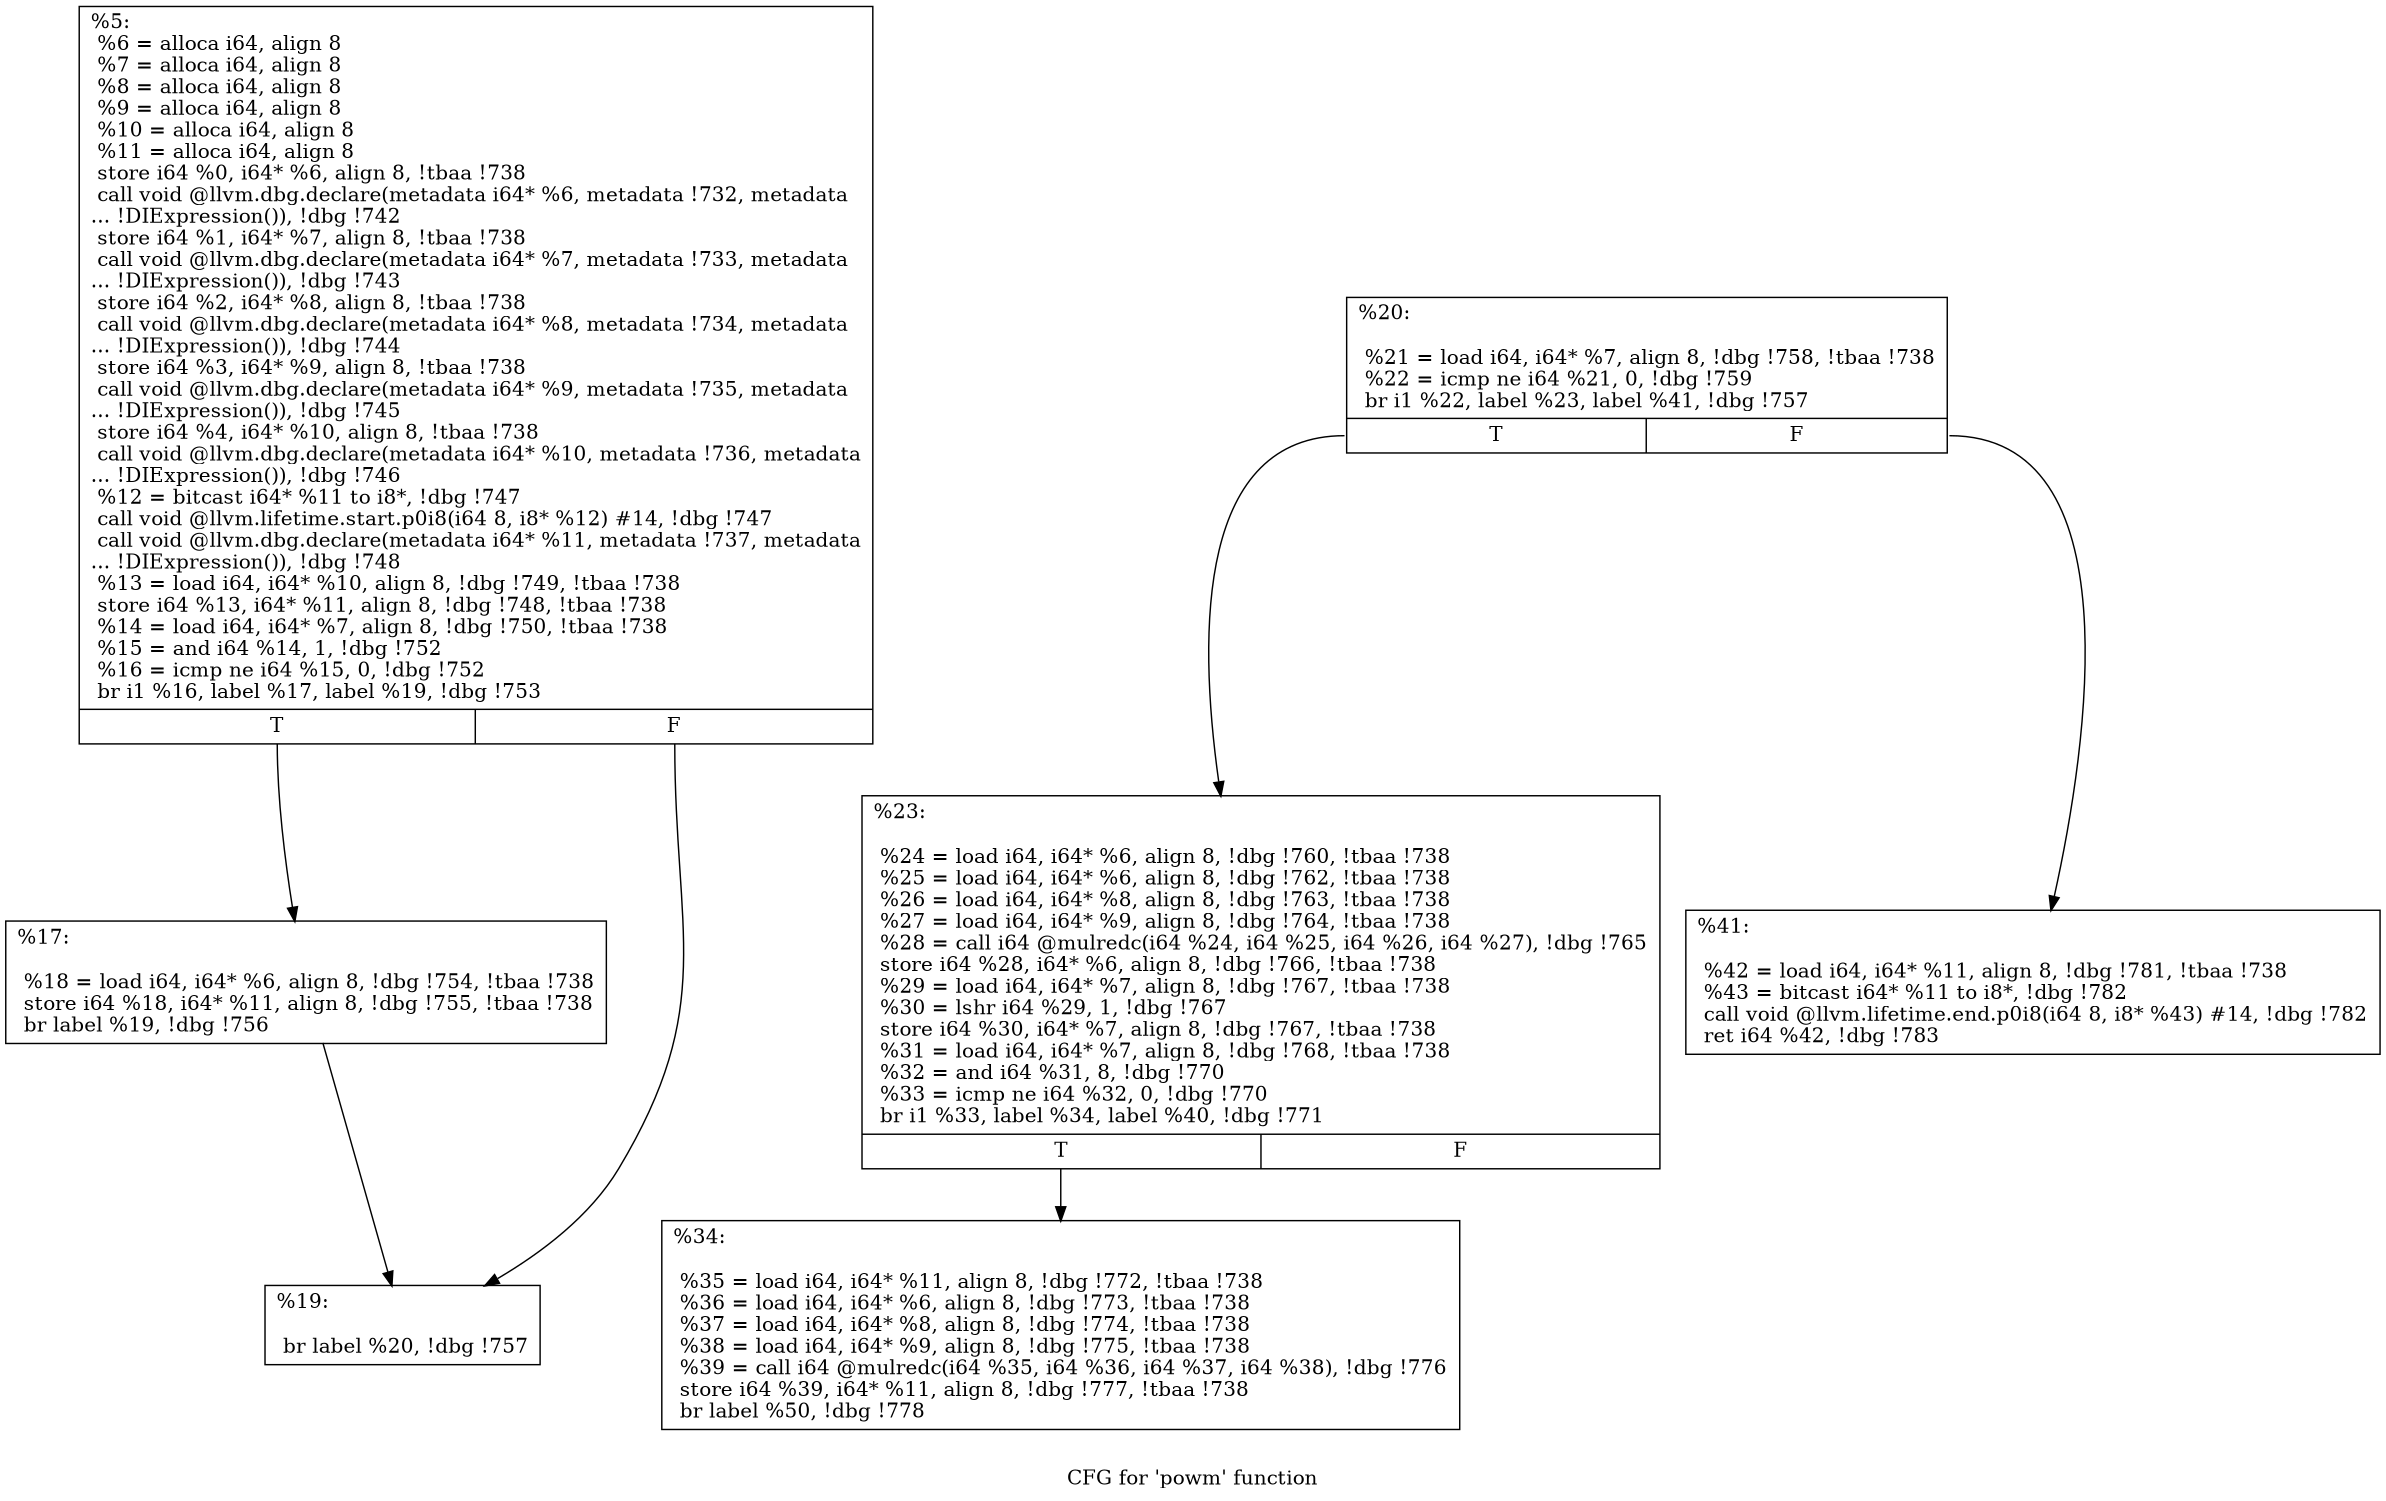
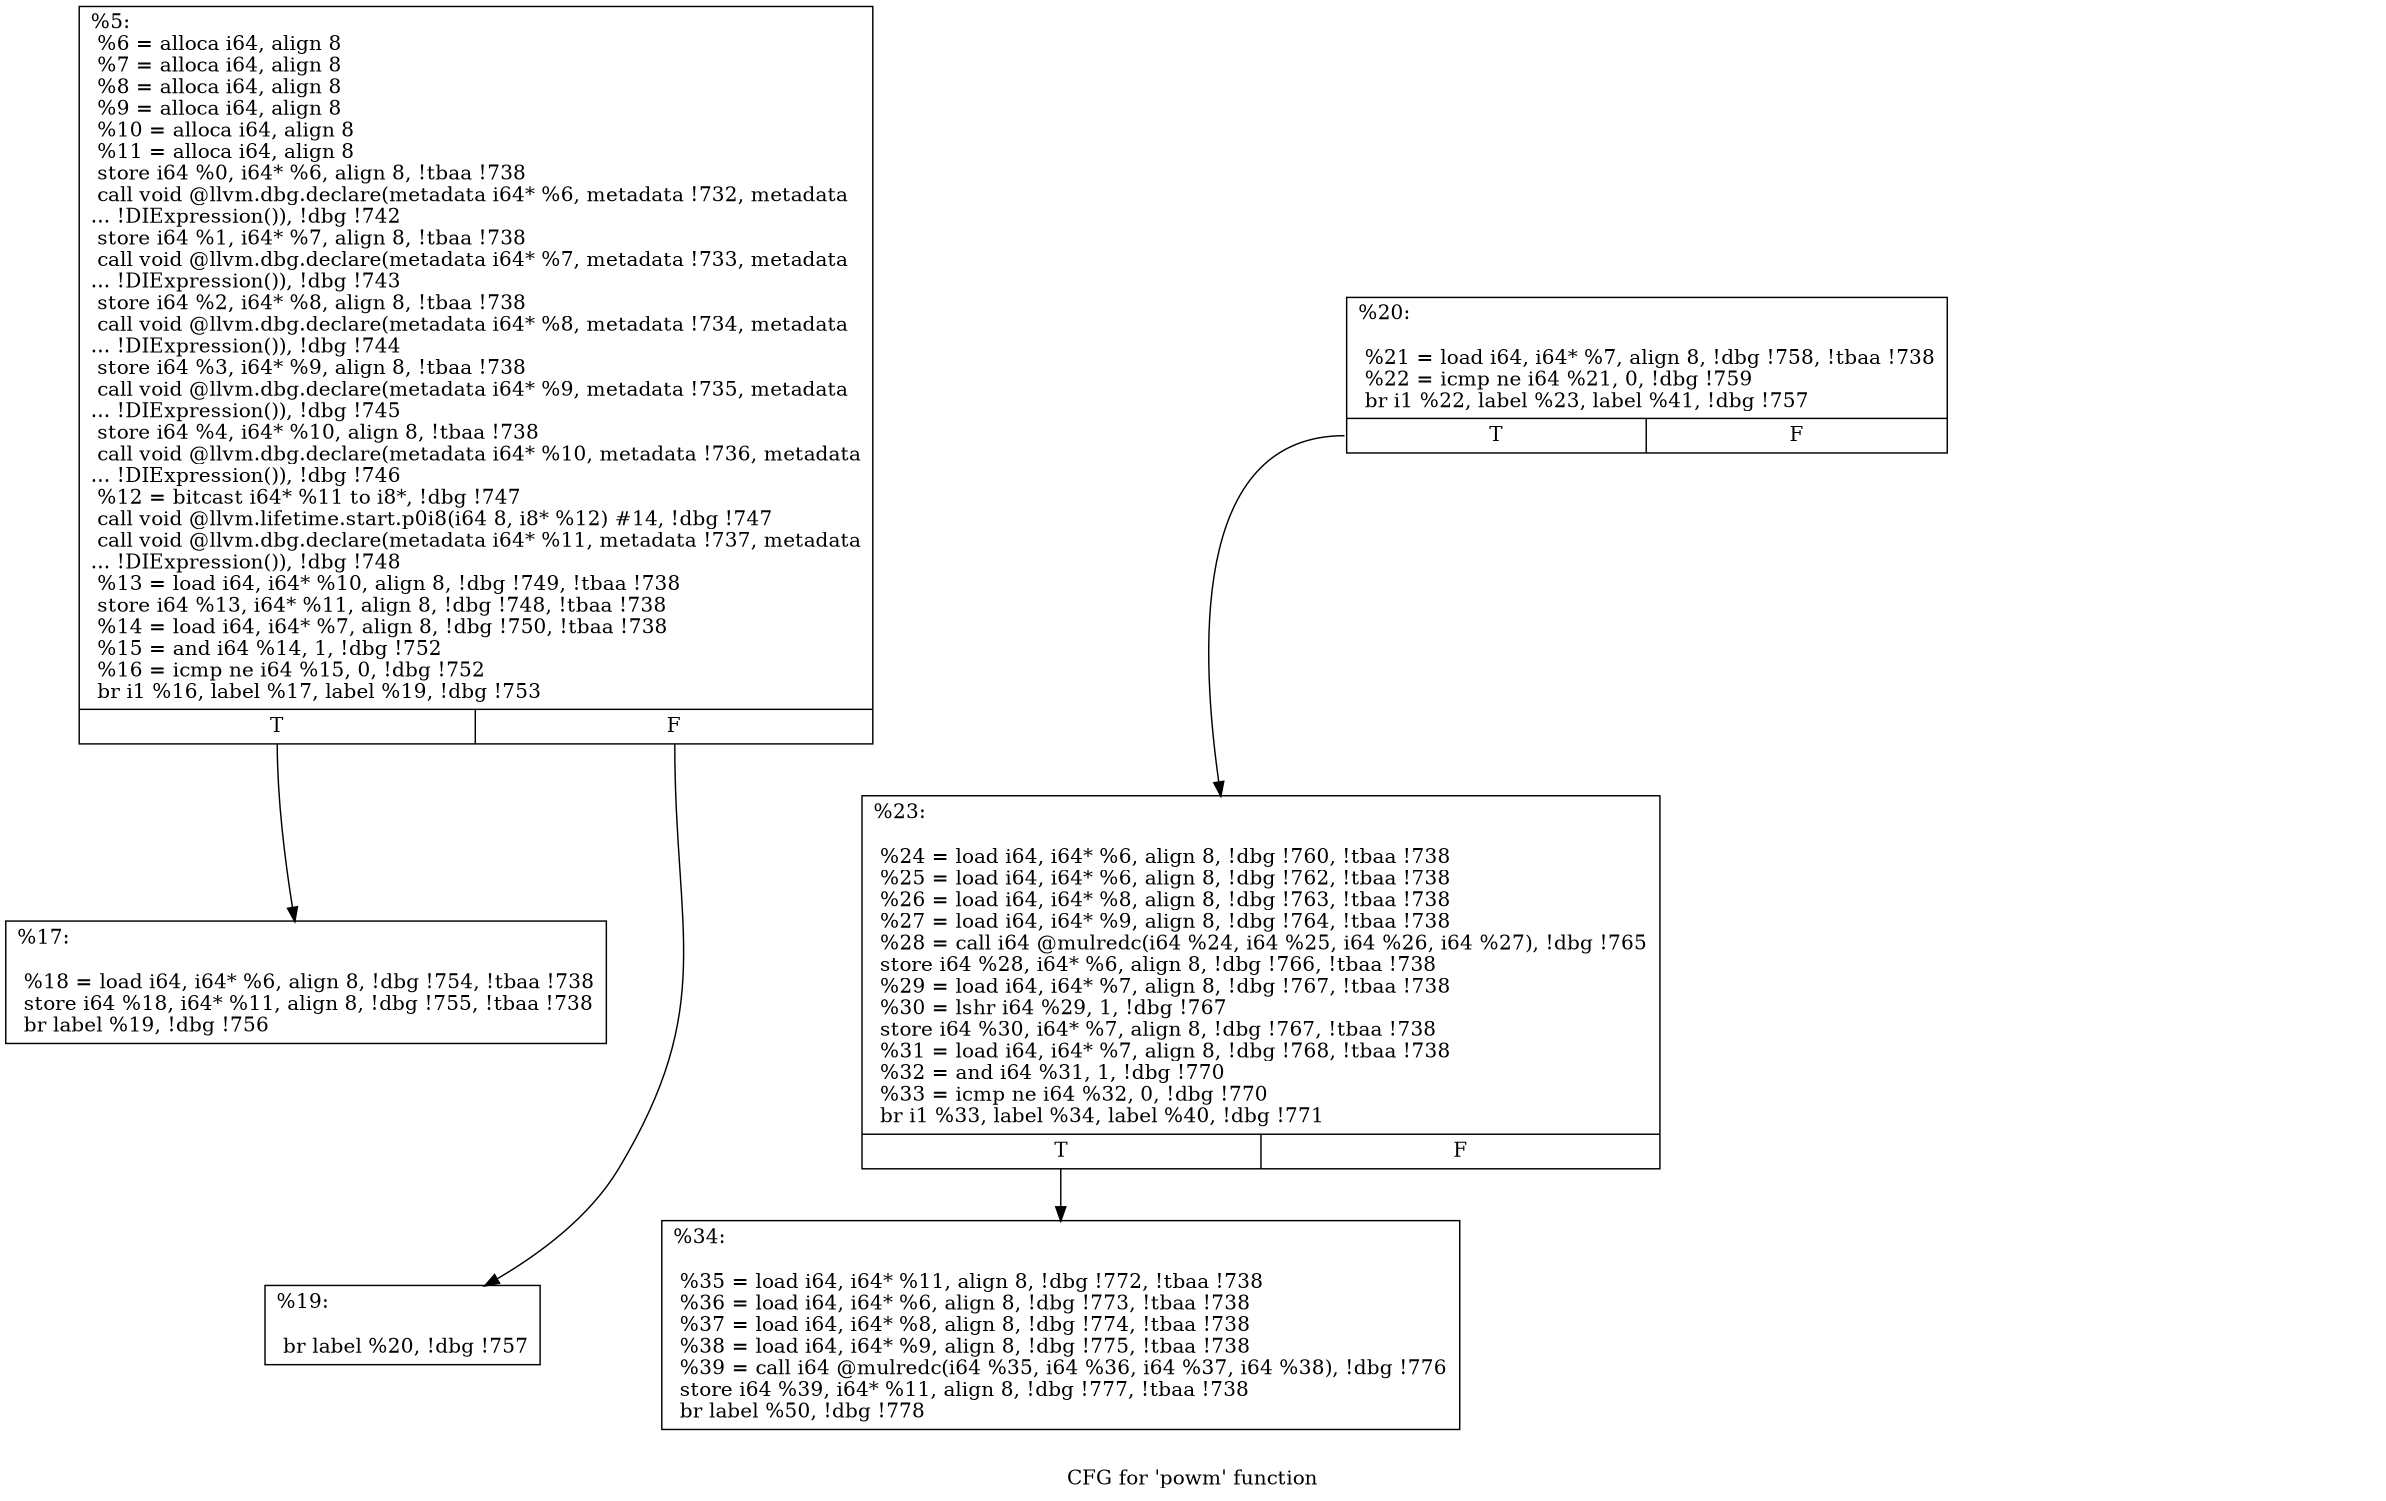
(2033, 982) -> none
(1049, 1073) -> (1049, 1073)
(355, 1158) -> none
